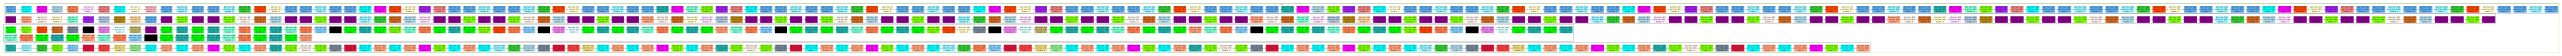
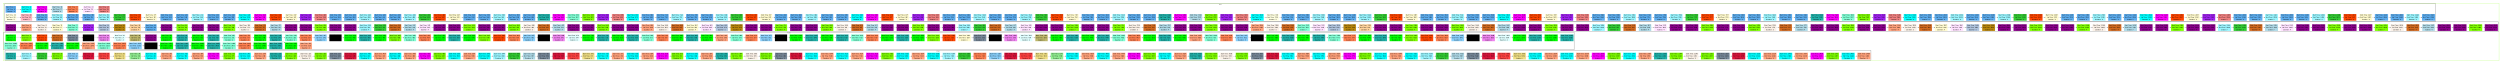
(120, 9) -> none
